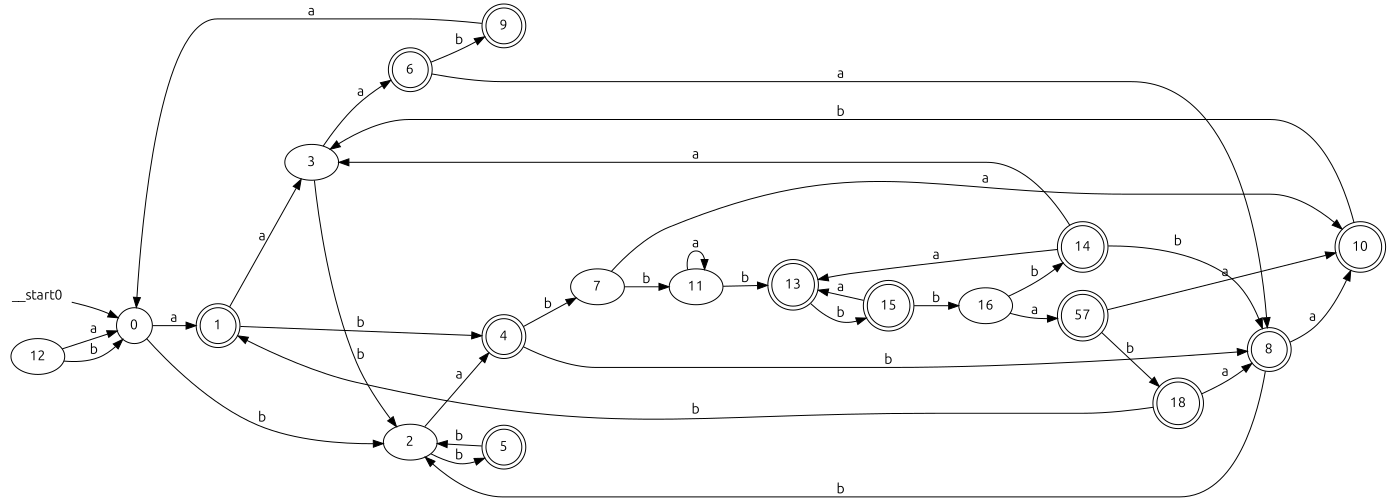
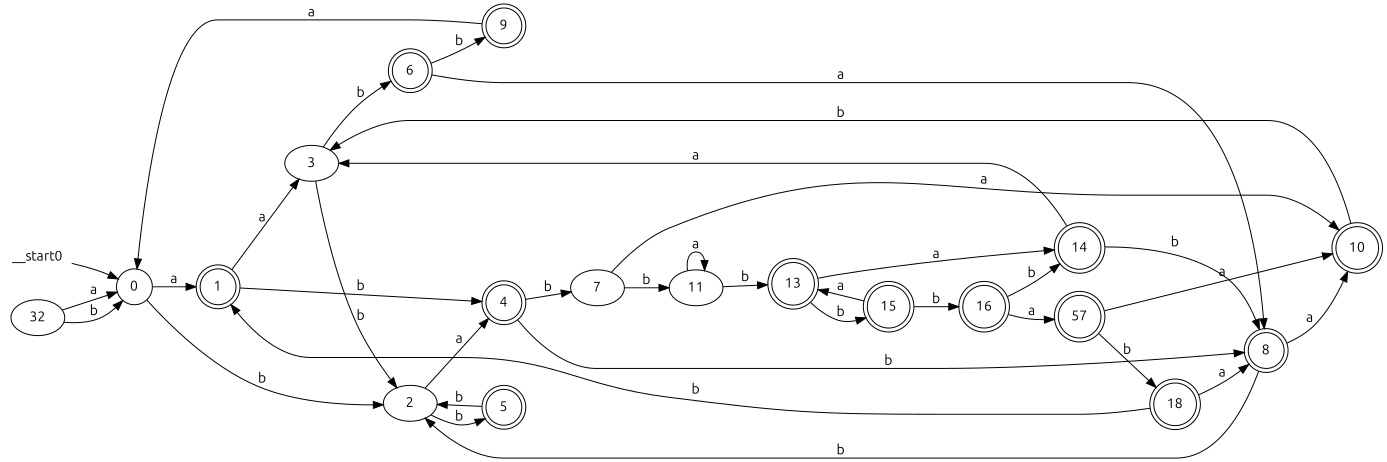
(361, 92) -> (361, 93)
(943, 262) -> (931, 262)
(986, 306) -> (984, 307)
(38, 357) -> (38, 318)
